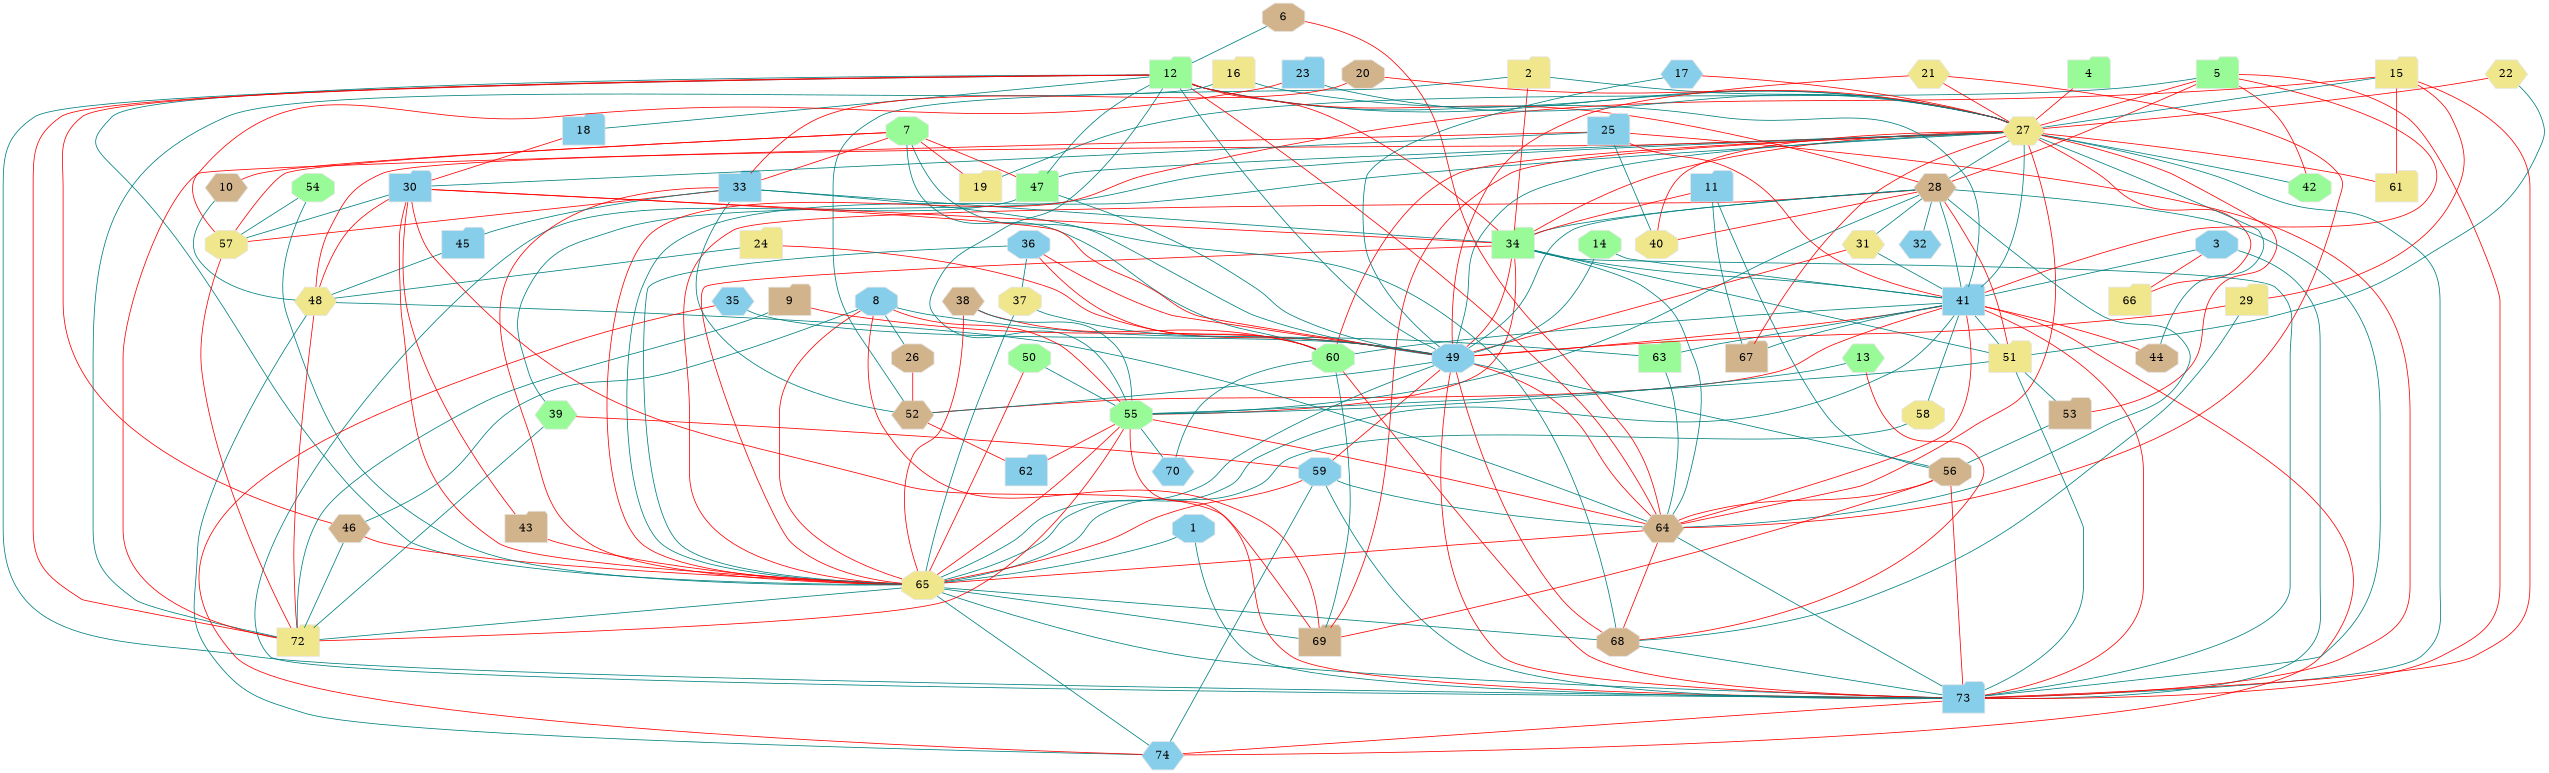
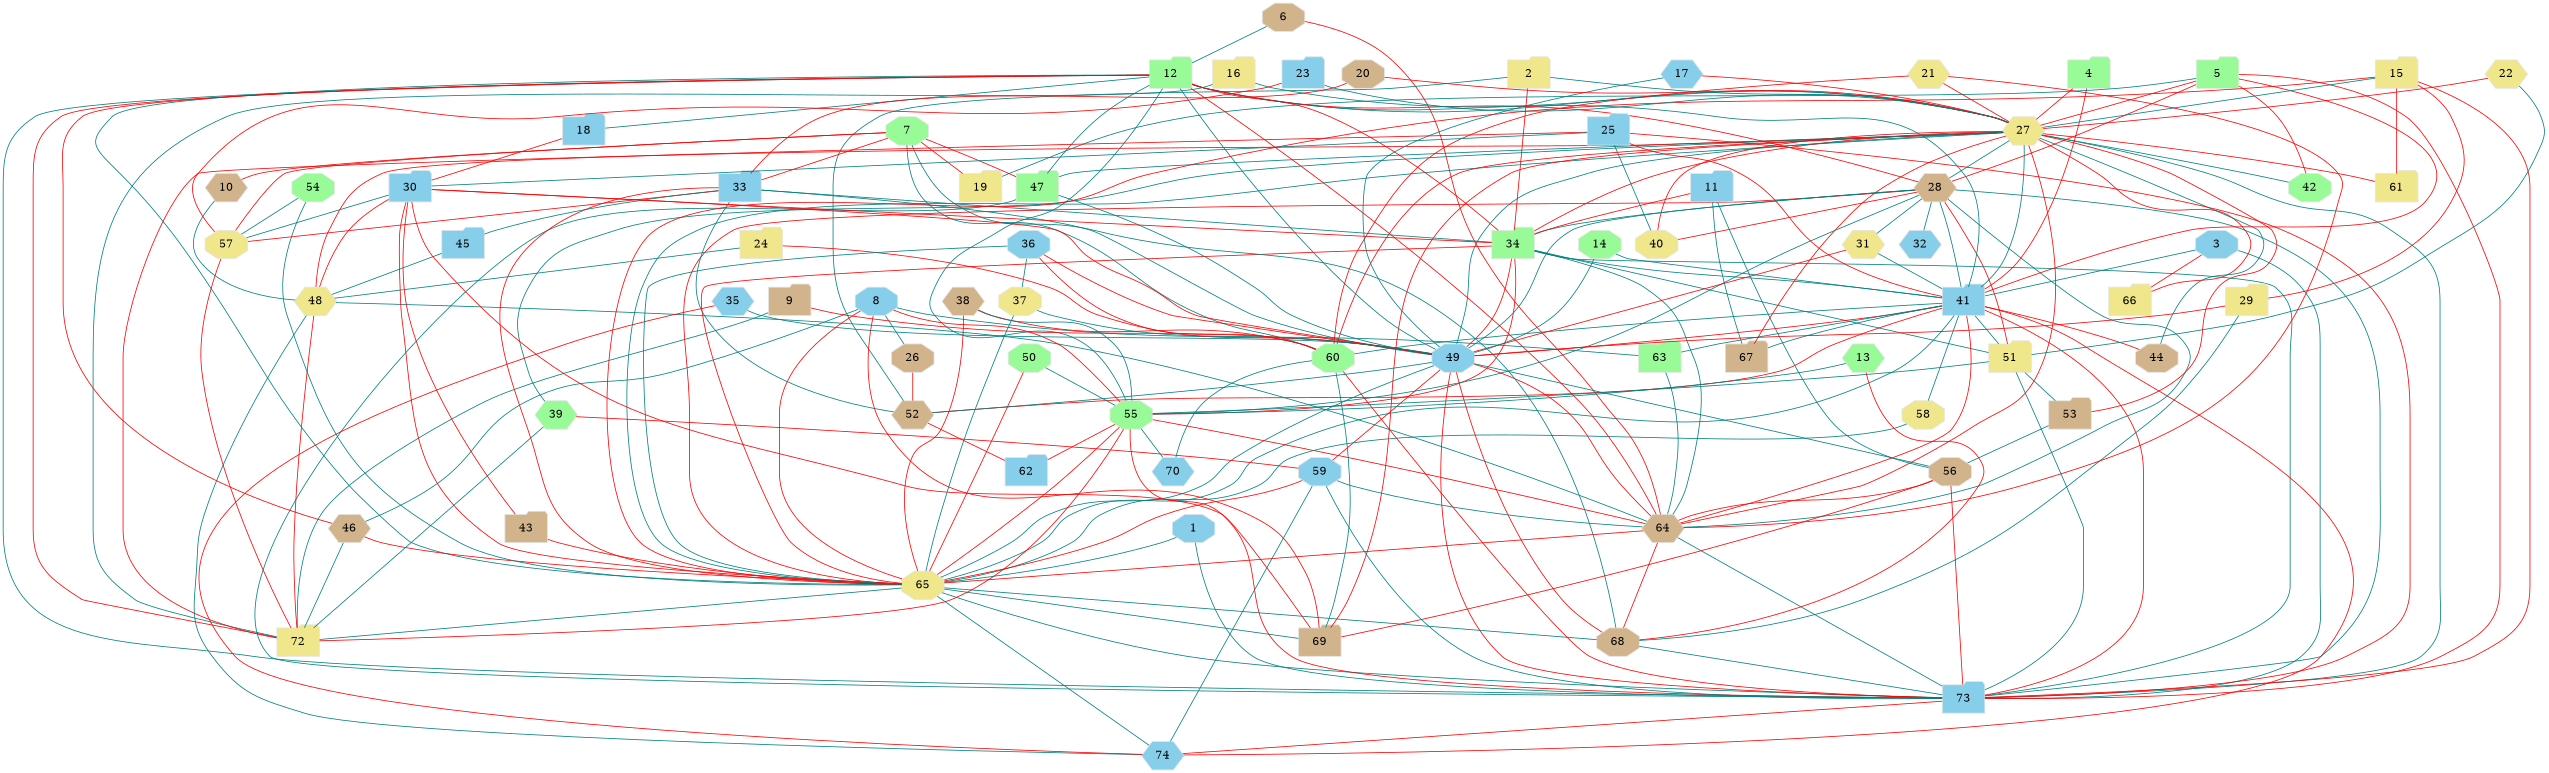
(1575, 119) -> (1506, 122)
none -> (2056, 194)
